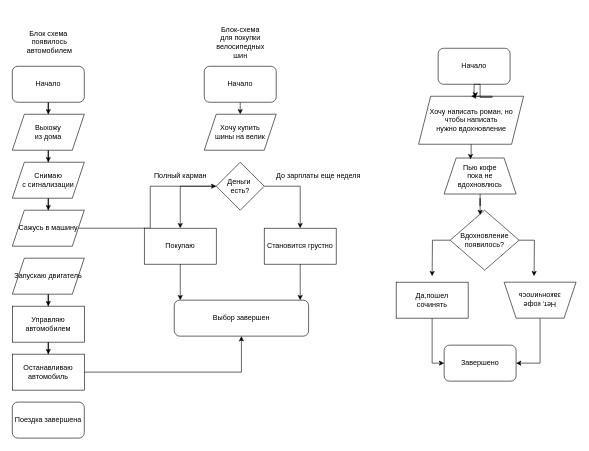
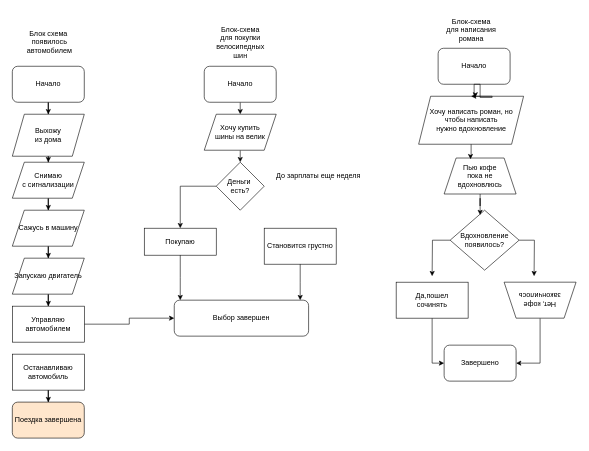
none -> (471, 30)
(48, 132) -> (48, 135)
none -> (240, 156)
(180, 176) -> none
(299, 186) -> none
(149, 228) -> (48, 254)
(180, 246) -> (180, 242)
(48, 350) -> (129, 318)
(242, 357) -> (48, 398)
(48, 420) -> (48, 420)
